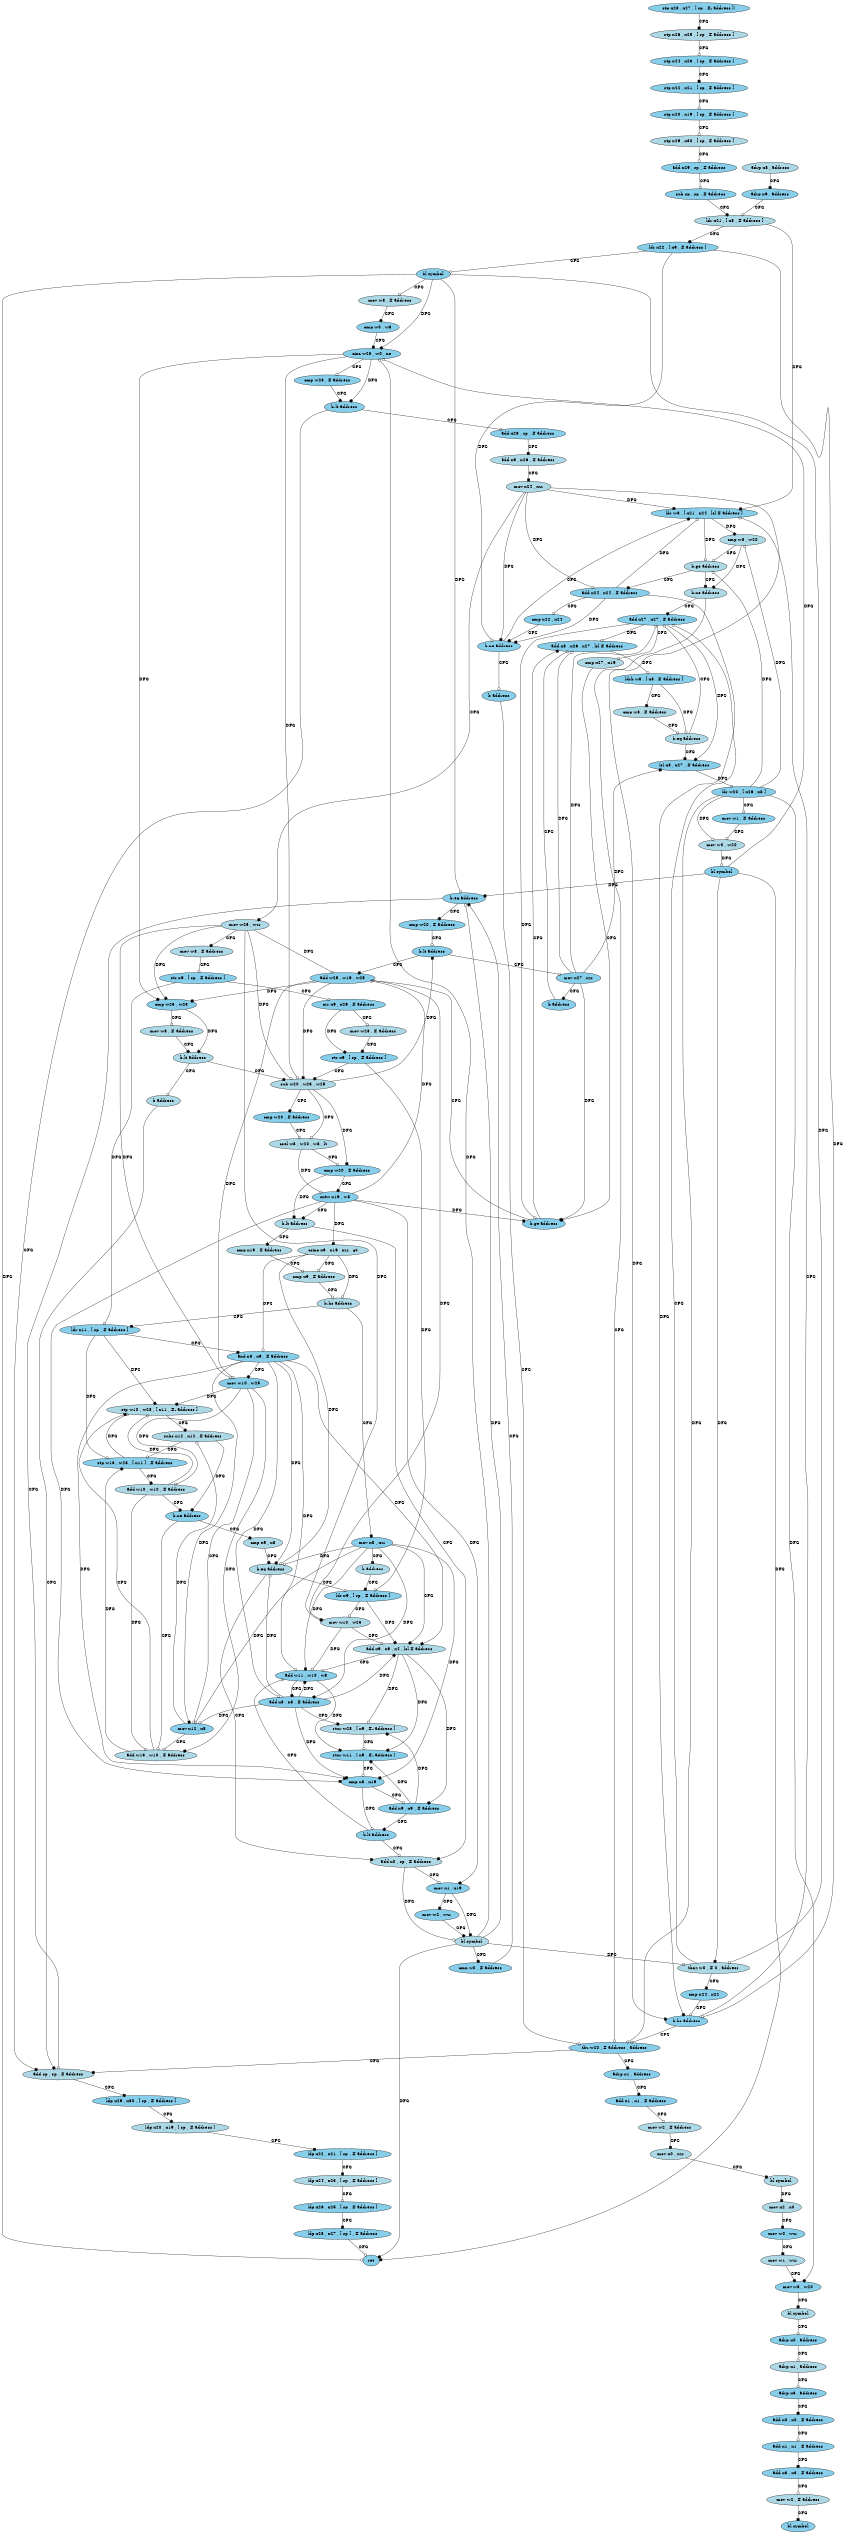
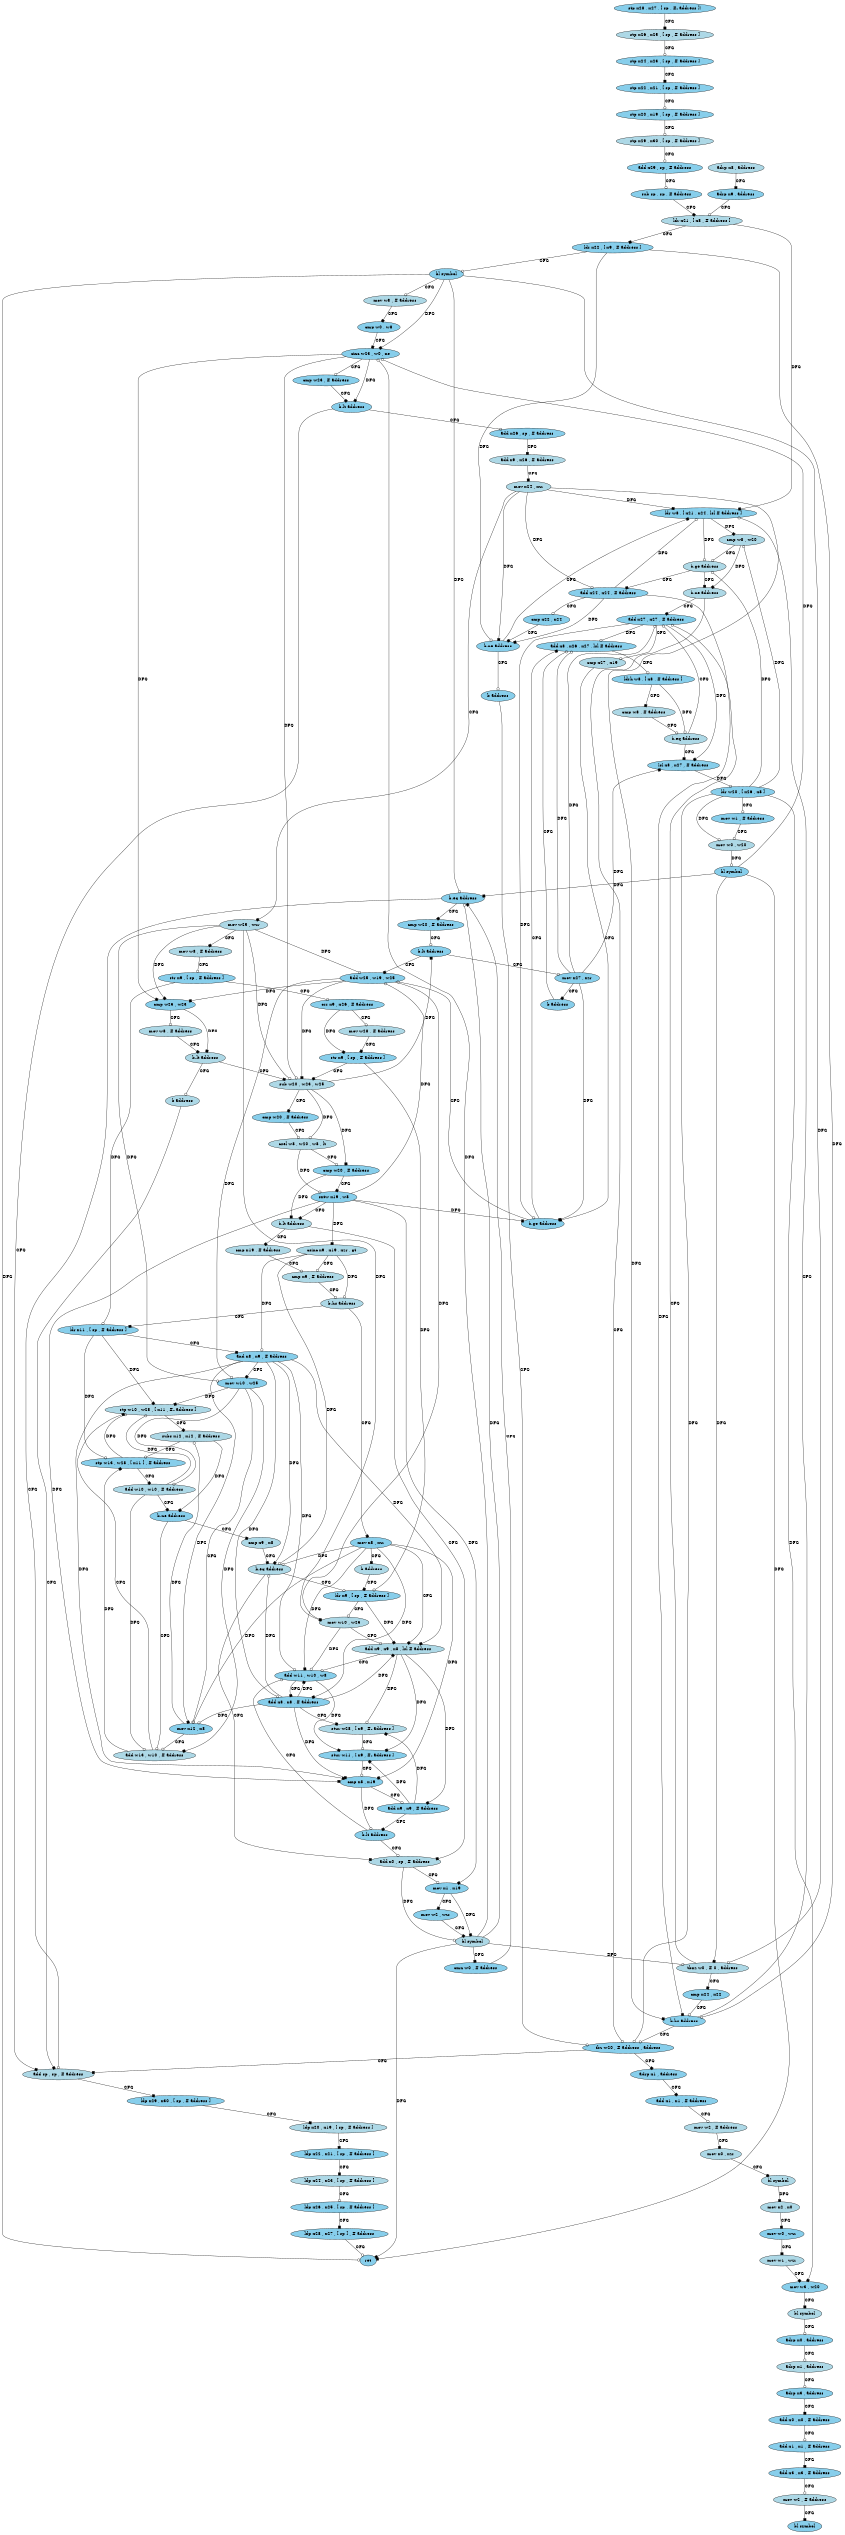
(329, 1117) -> (328, 1117)
(399, 1649) -> (398, 1649)
